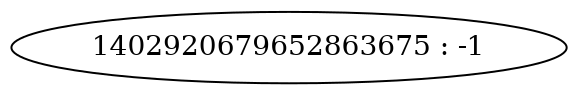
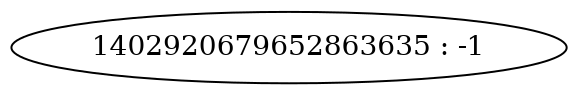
(289, 48) -> (289, 48)
